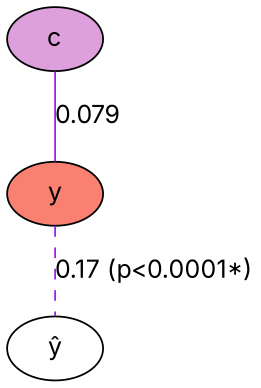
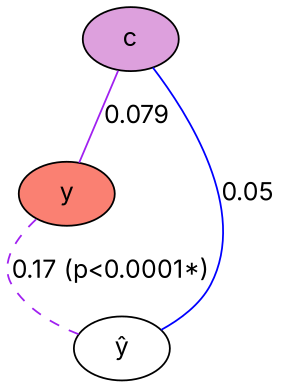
none -> (220, 203)
